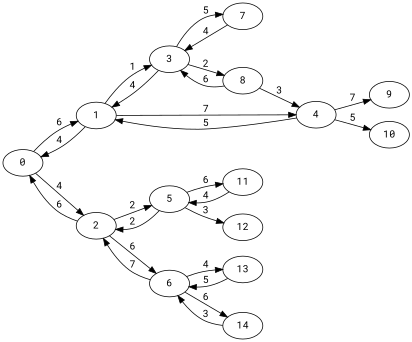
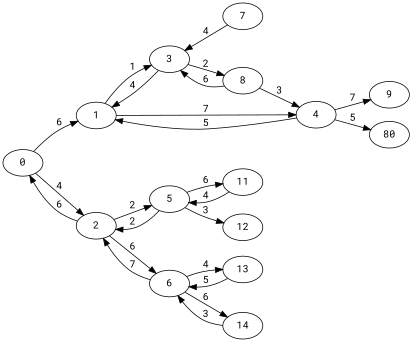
(192, 26) -> none
(389, 135) -> (389, 135)
(68, 142) -> none
